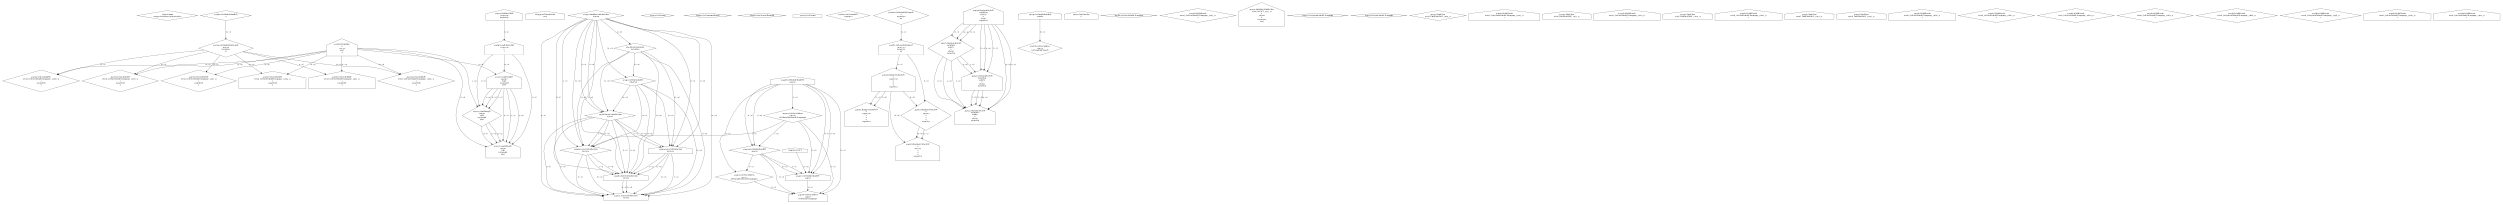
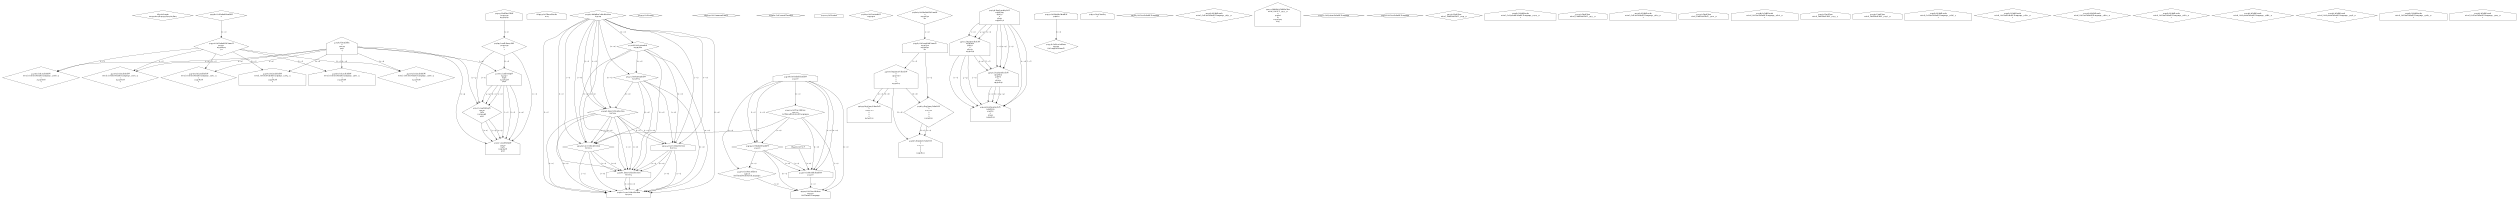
(504, 48) -> (504, 47)
(951, 48) -> (970, 47)
